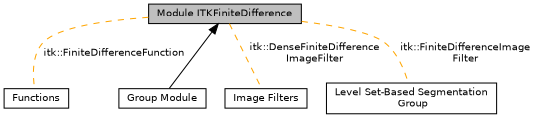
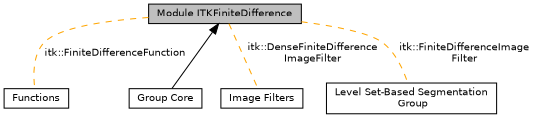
(162, 98) -> (166, 98)
